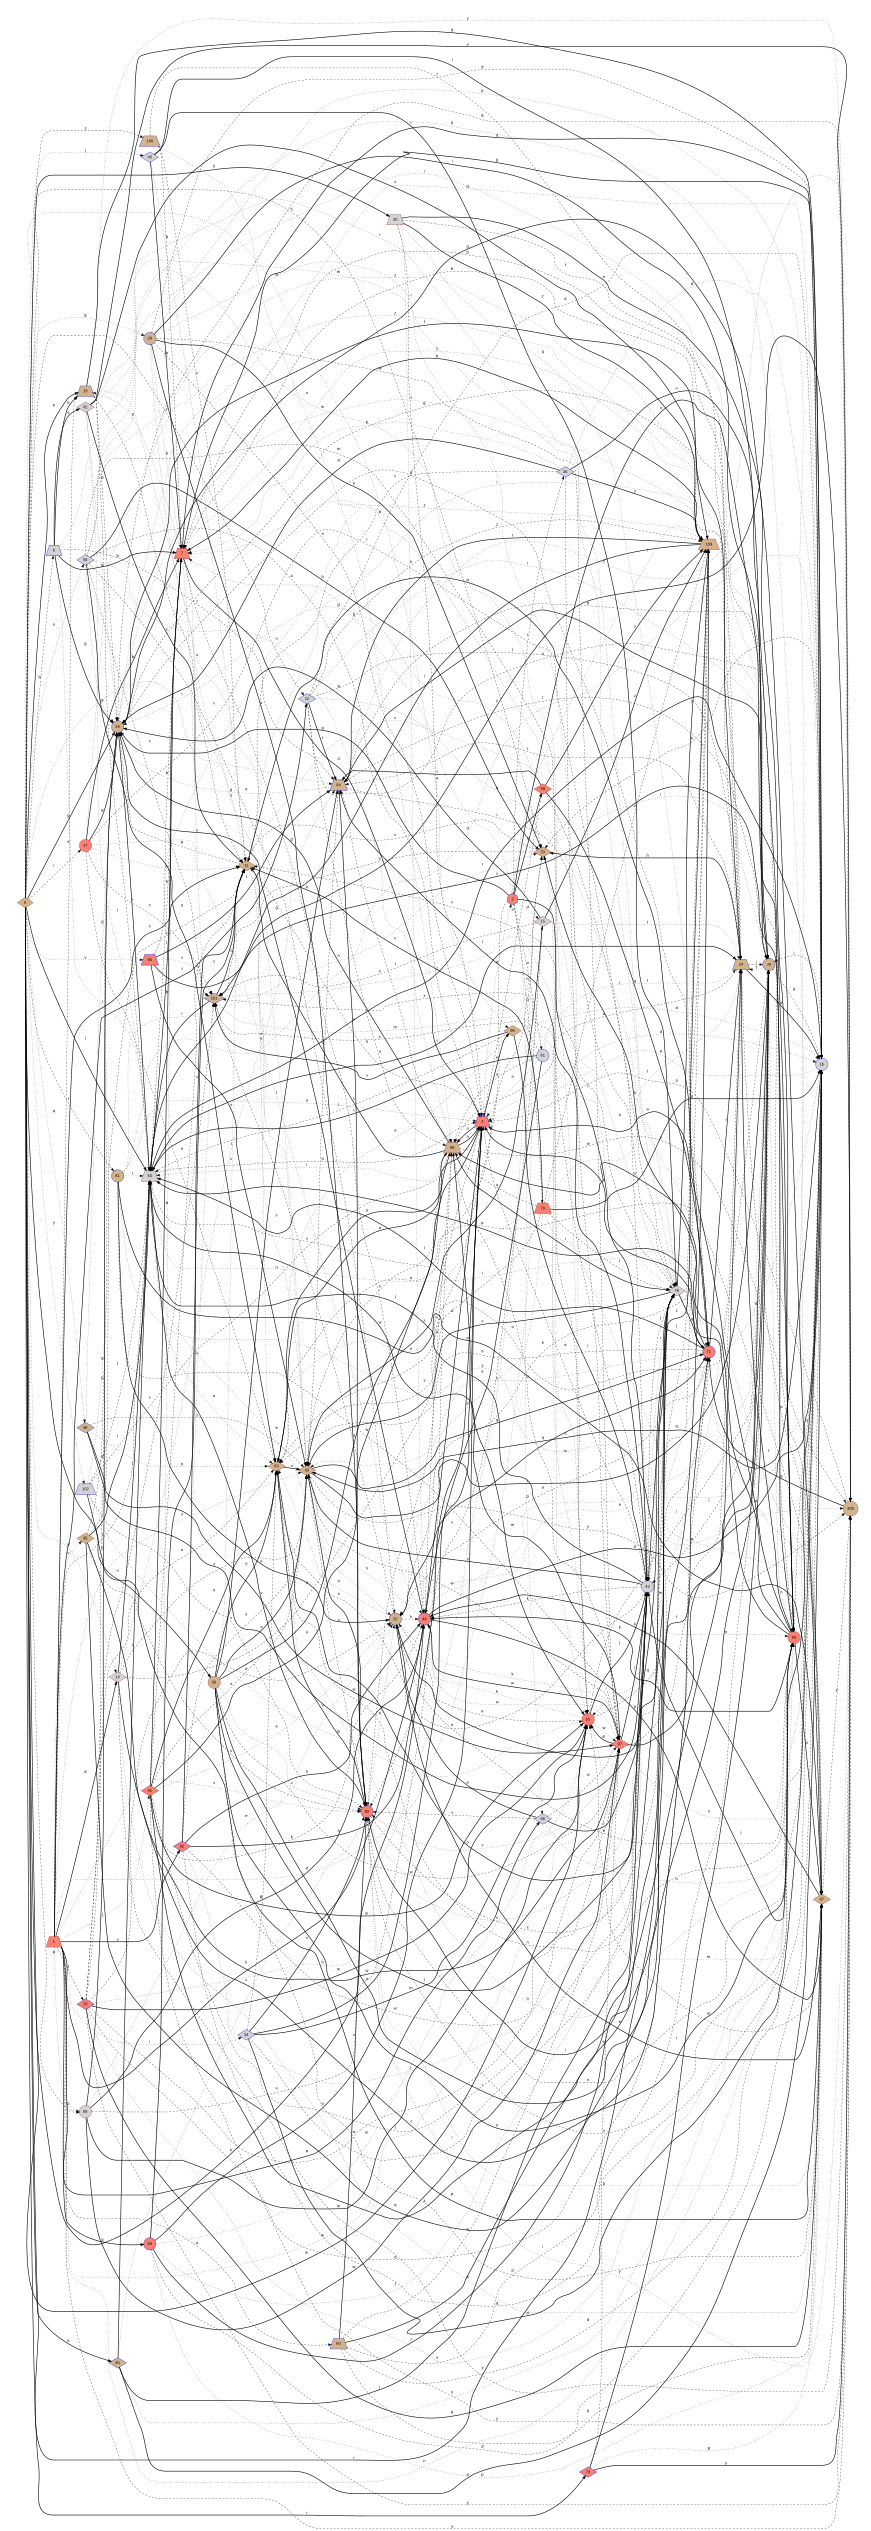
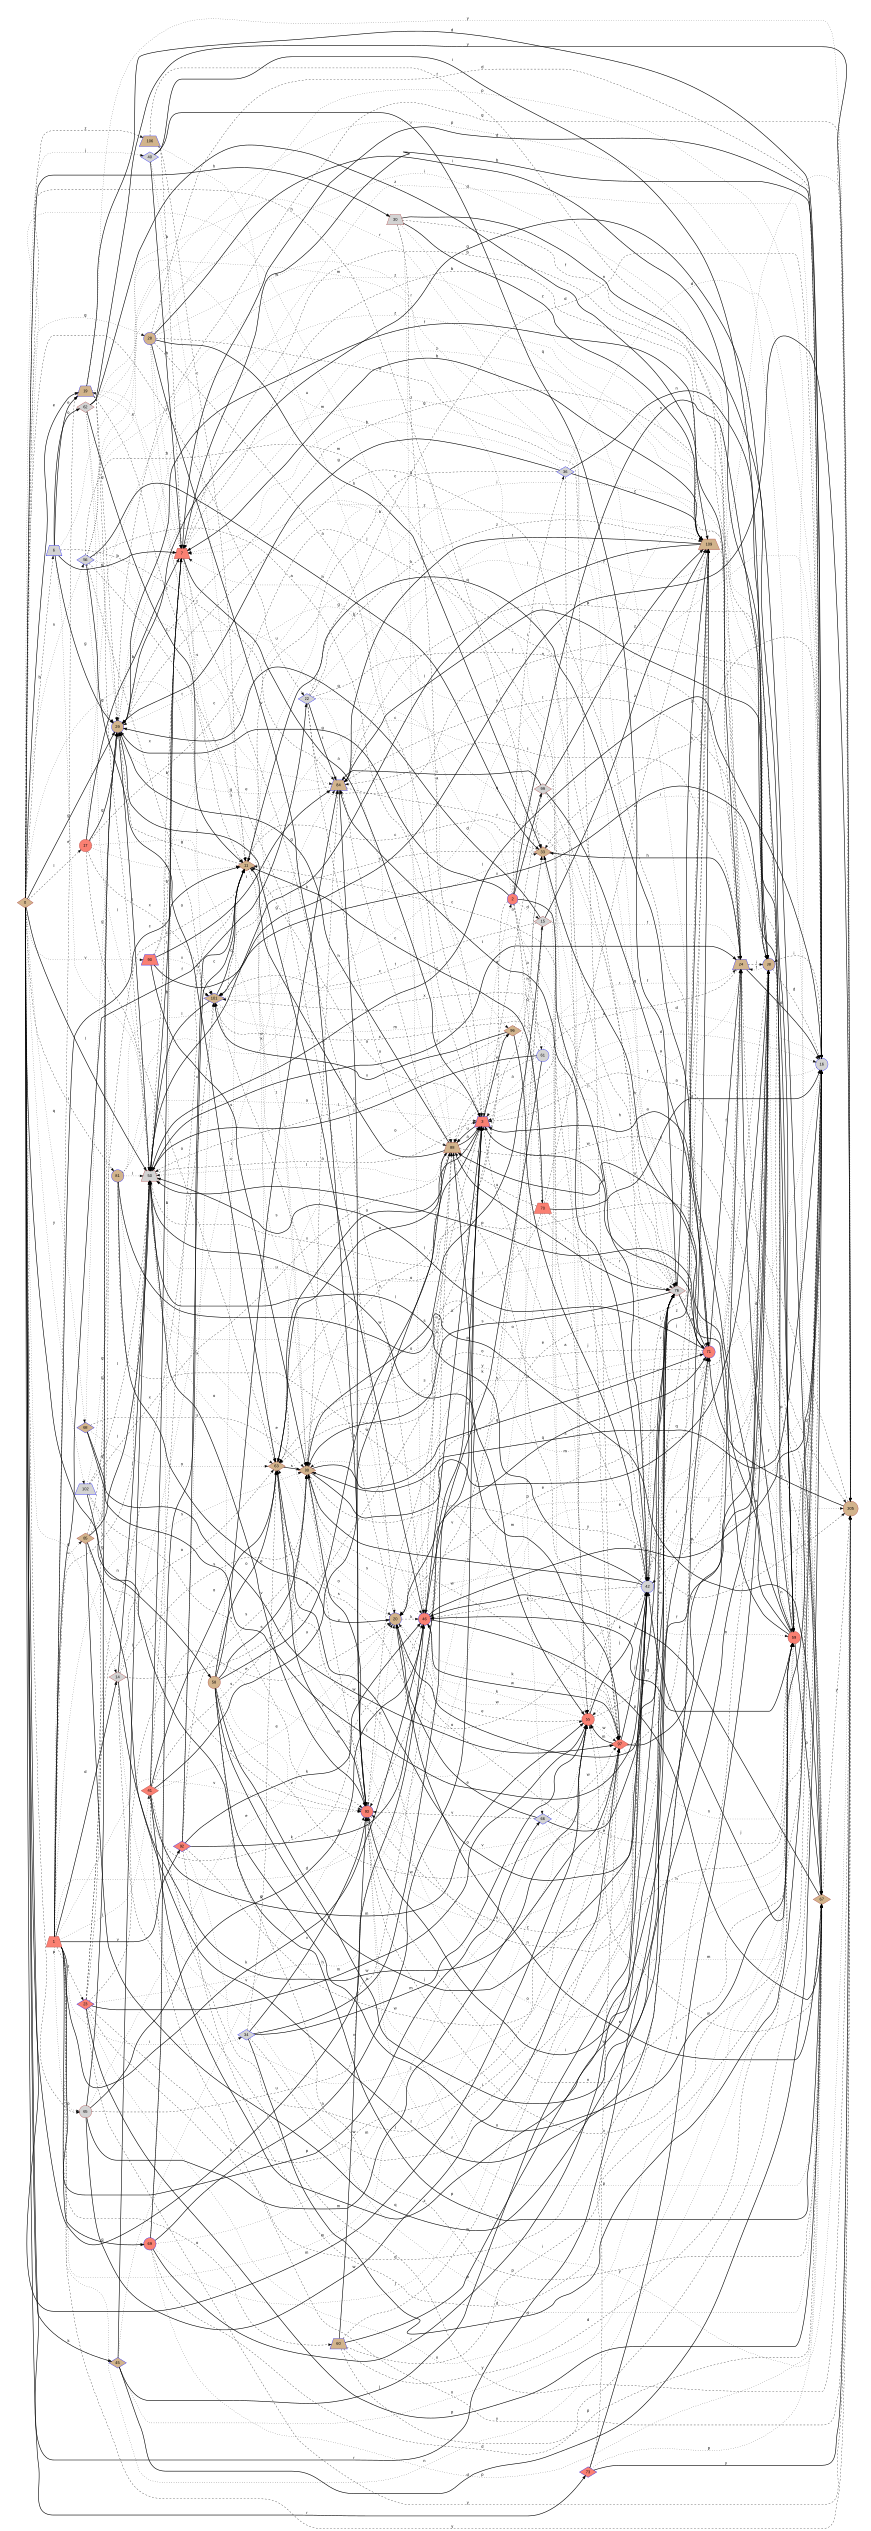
(543, 789) -> (543, 789)
(323, 1042) -> (323, 1042)
